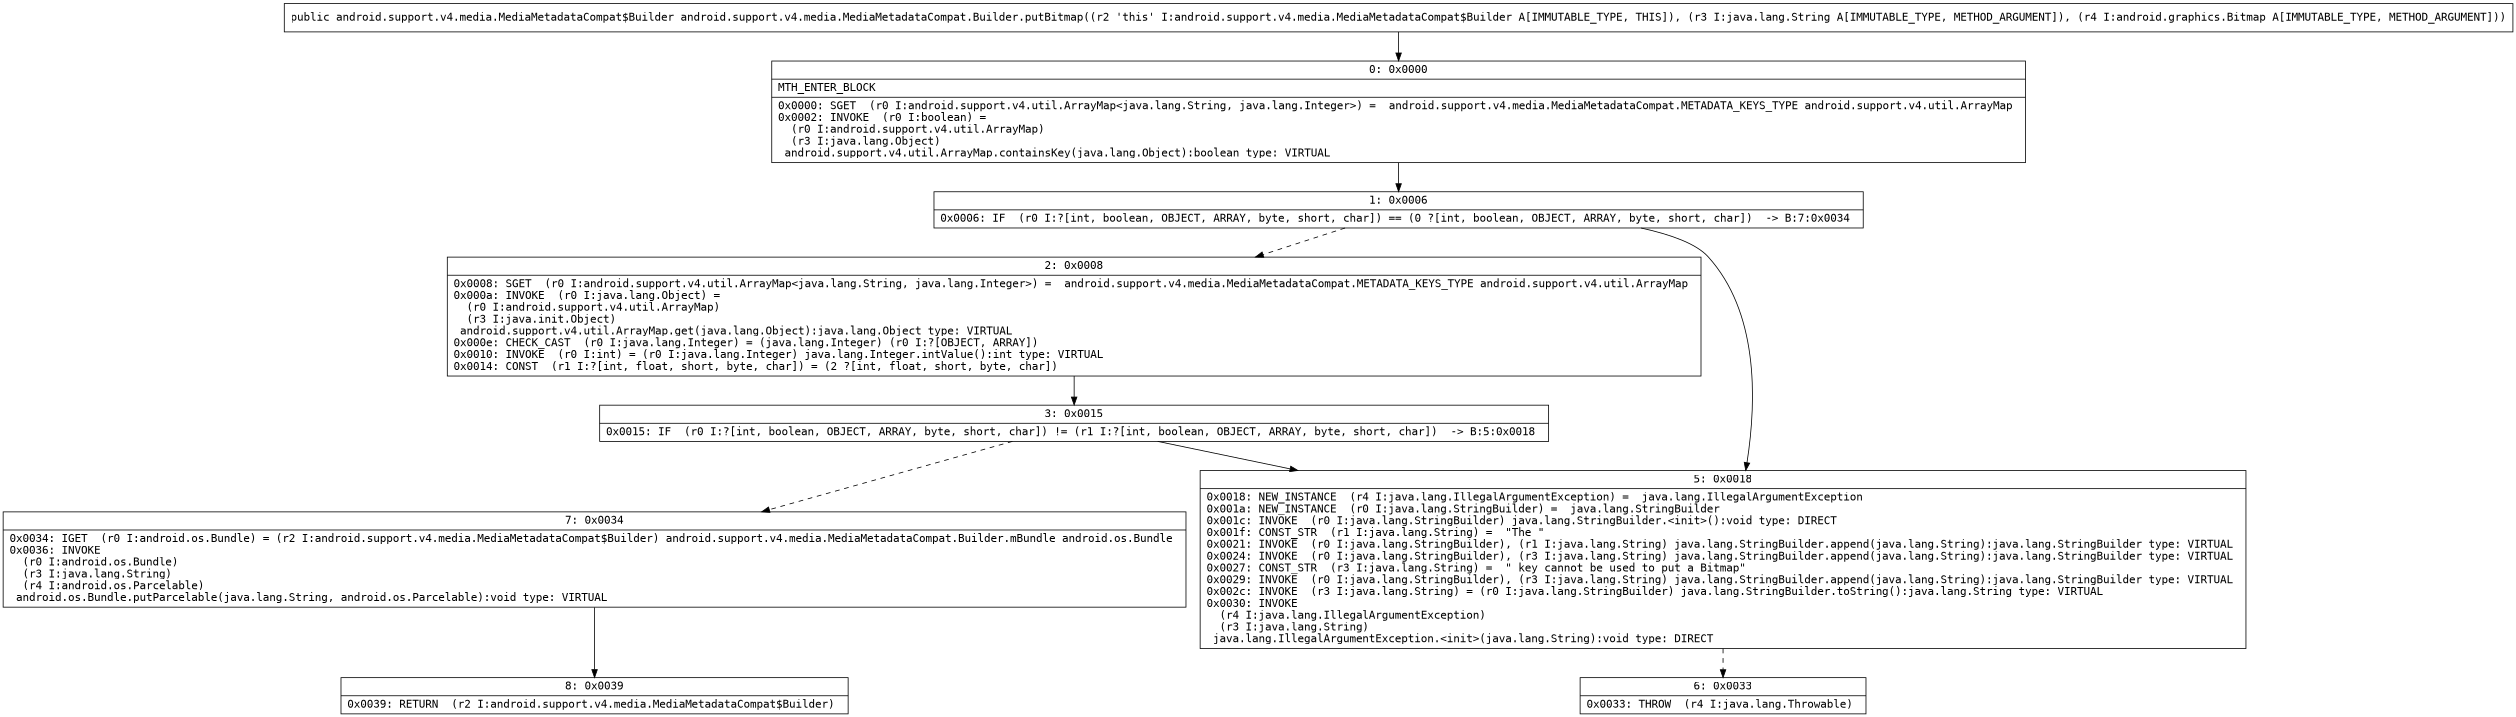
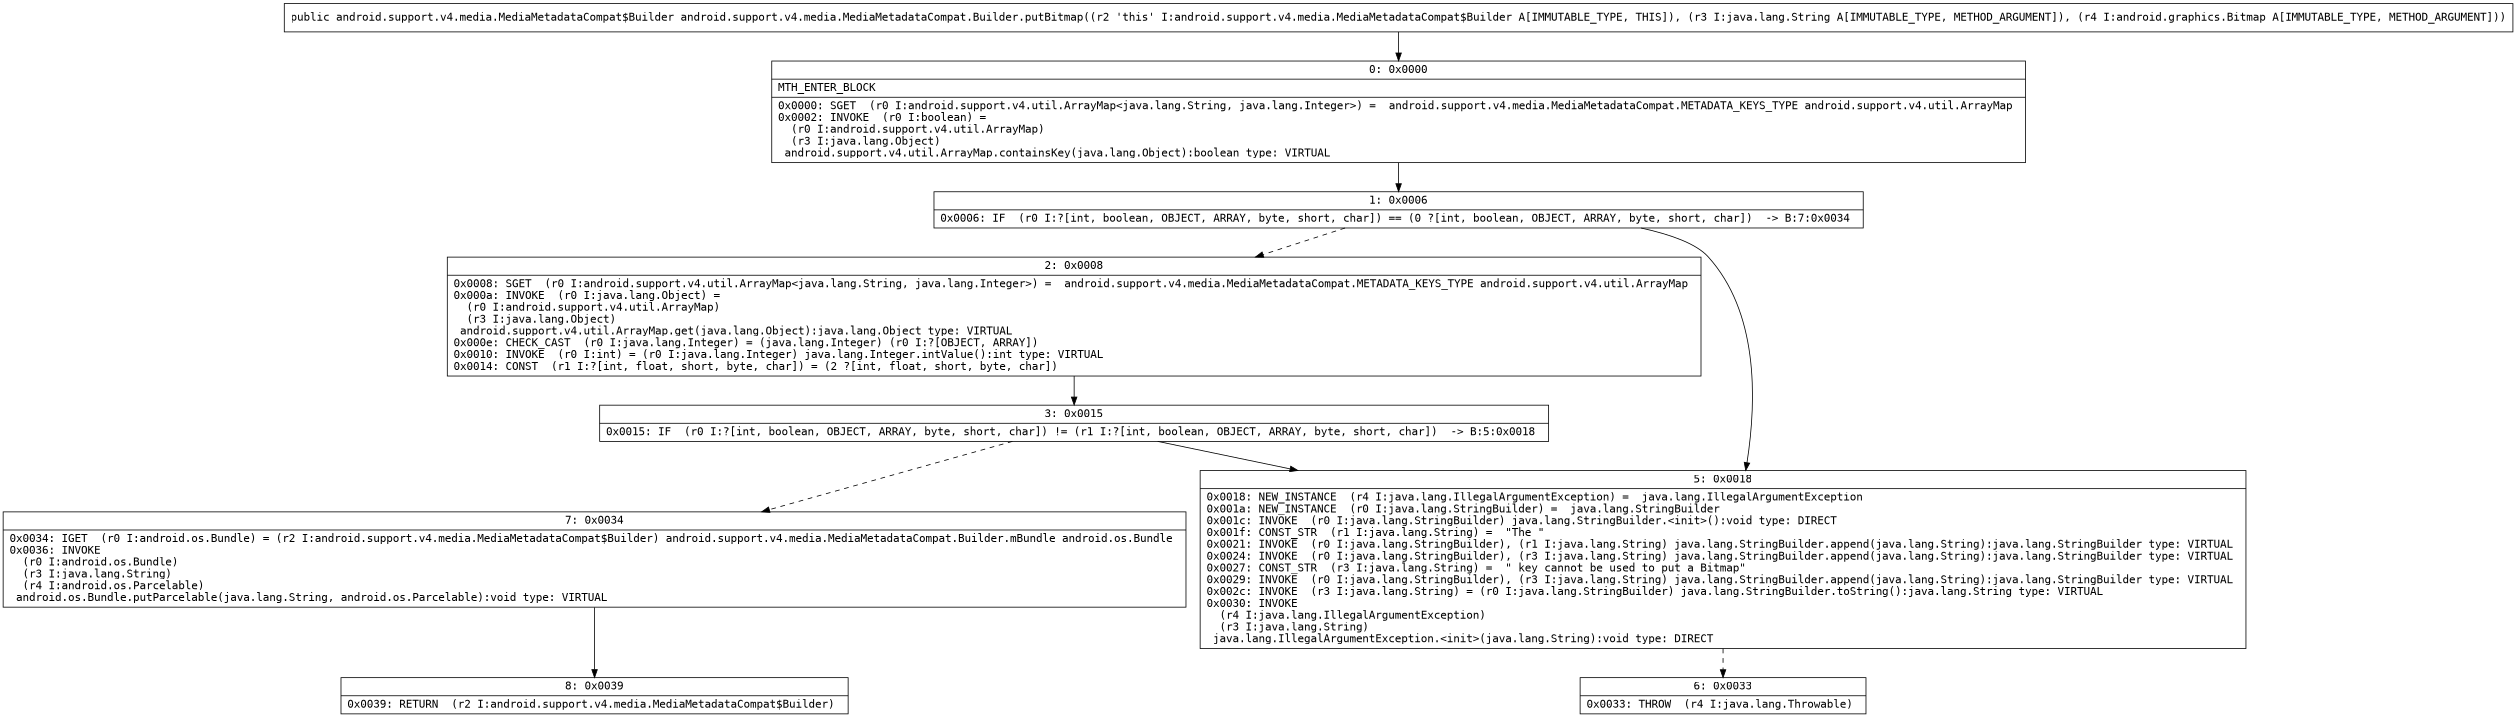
(535, 319) -> (535, 319)
